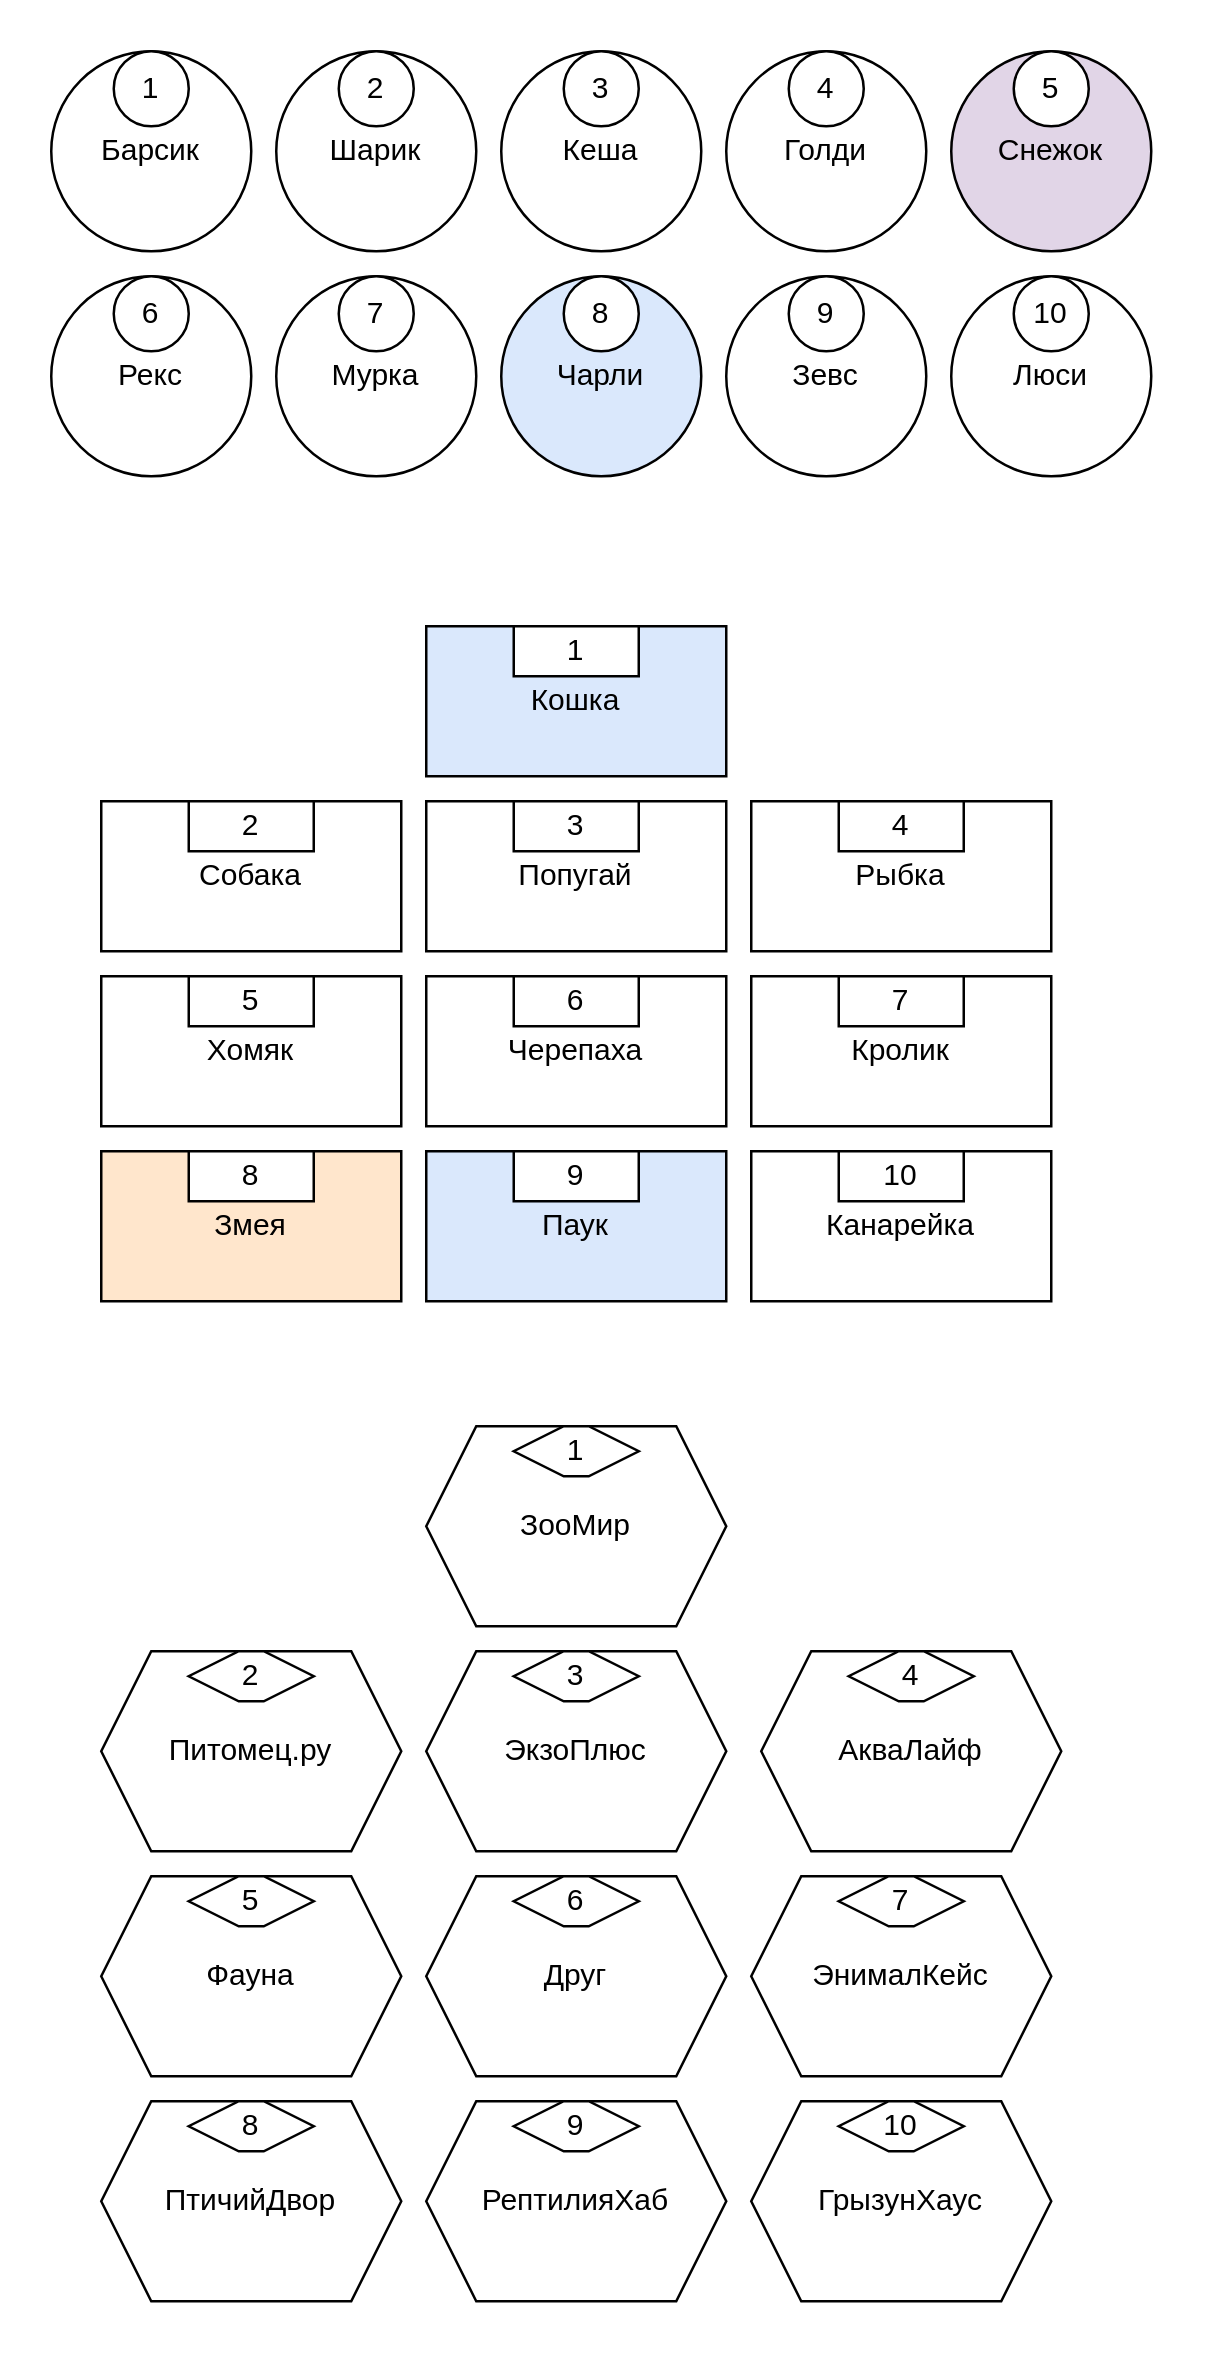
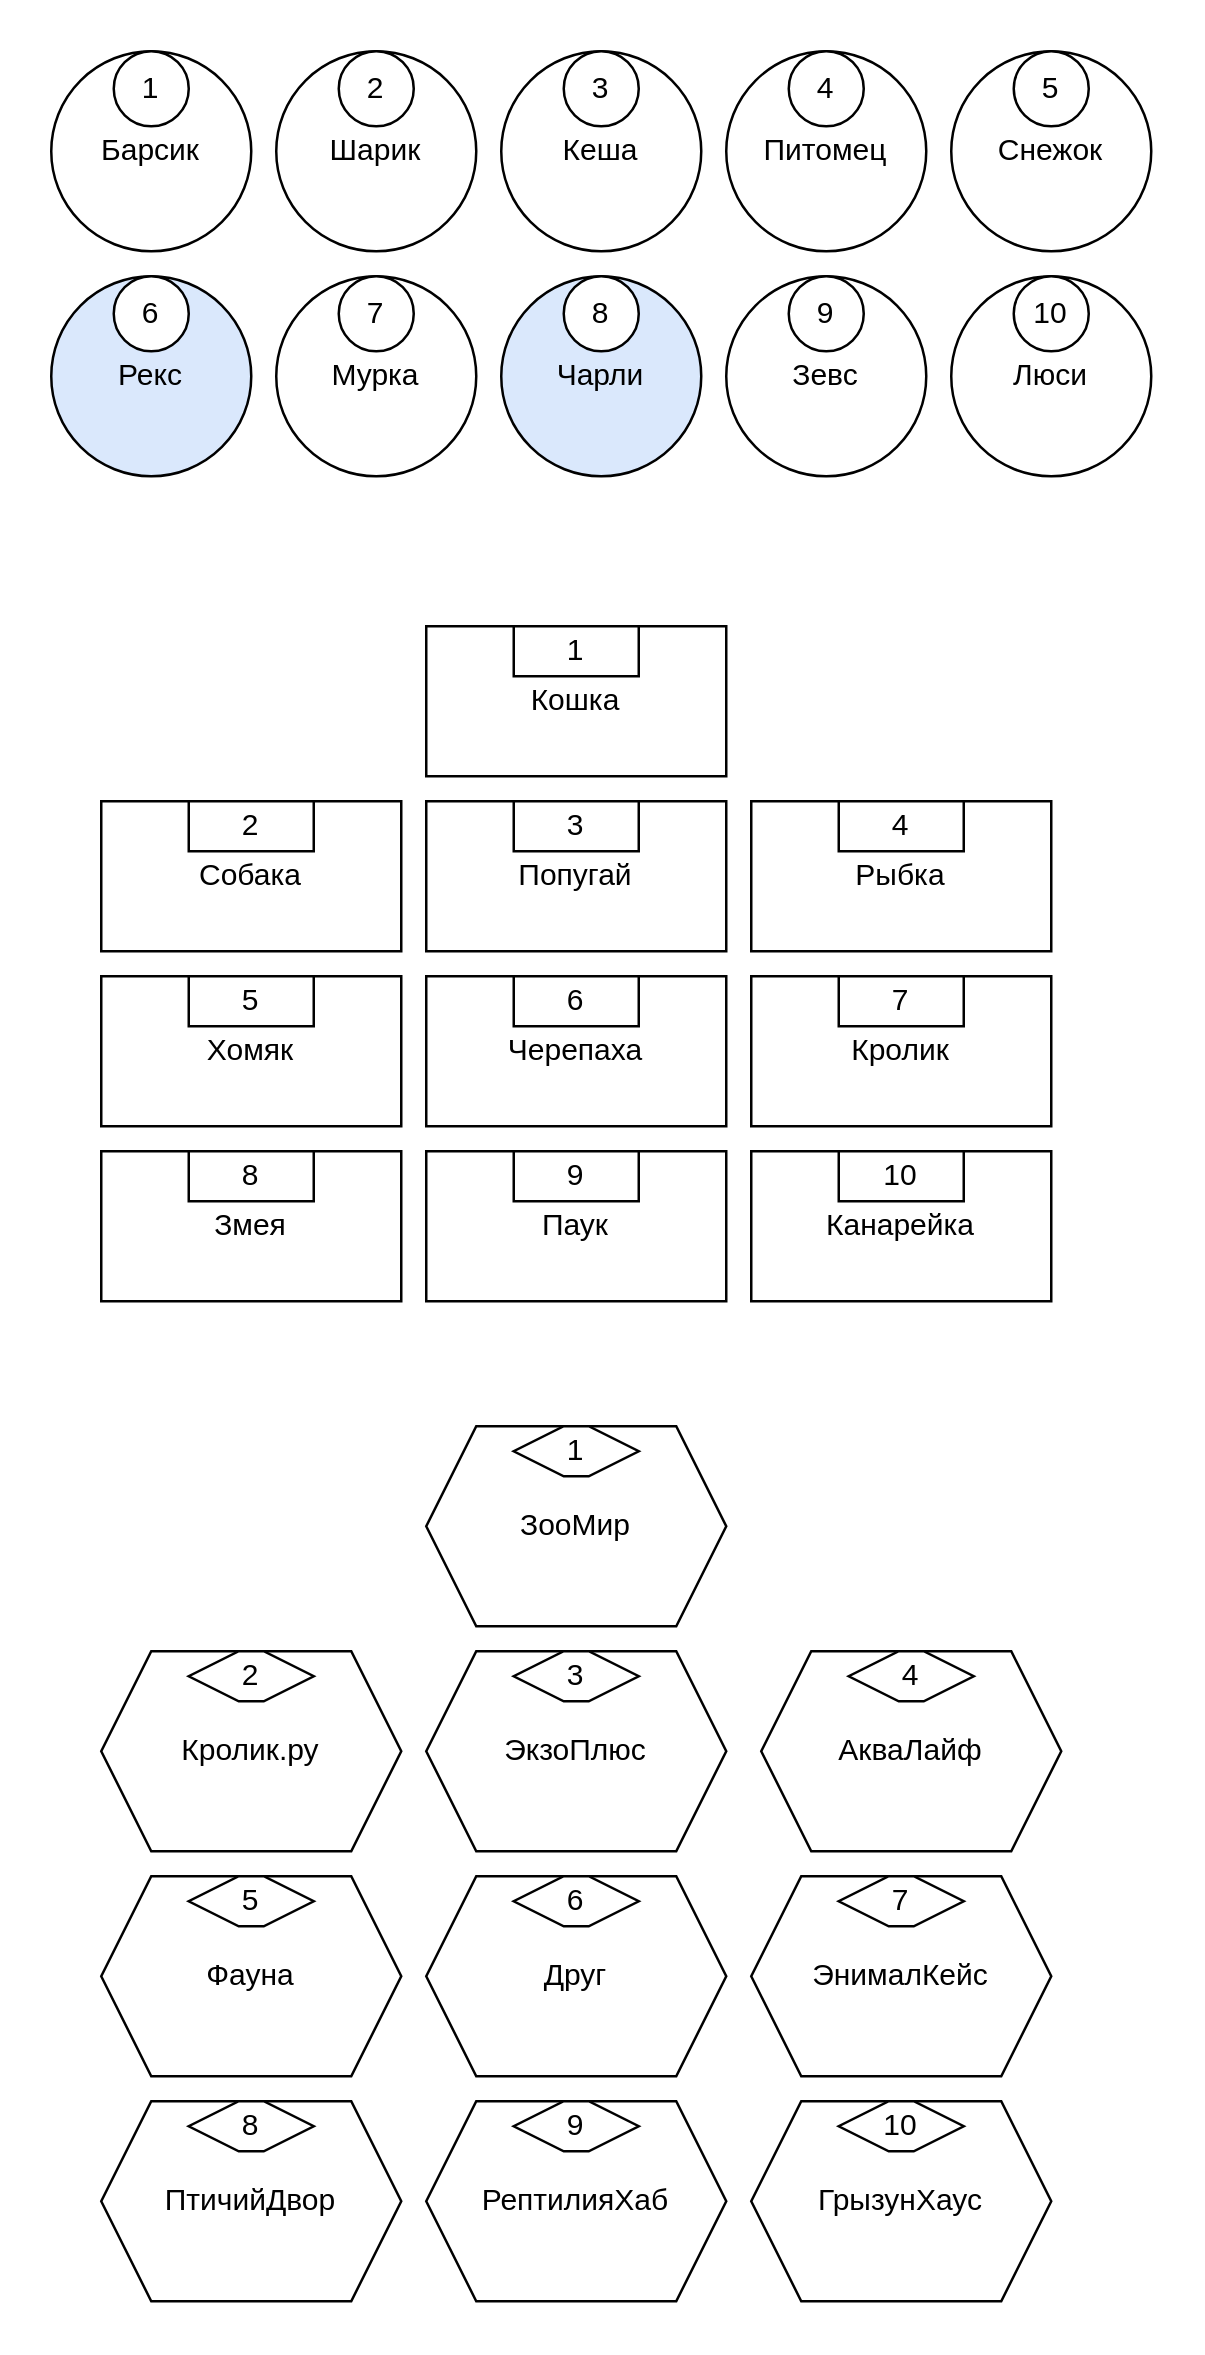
(826, 151) -> (826, 151)
(1051, 151) -> (1051, 151)
(151, 376) -> (151, 376)
(576, 701) -> (576, 701)
(251, 1226) -> (251, 1226)
(576, 1226) -> (576, 1226)
(251, 1751) -> (251, 1751)
